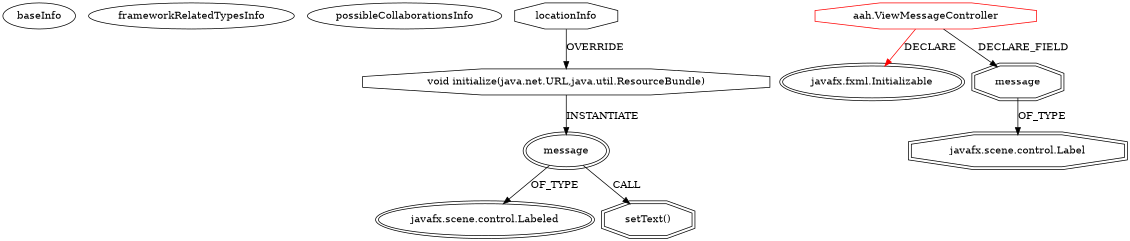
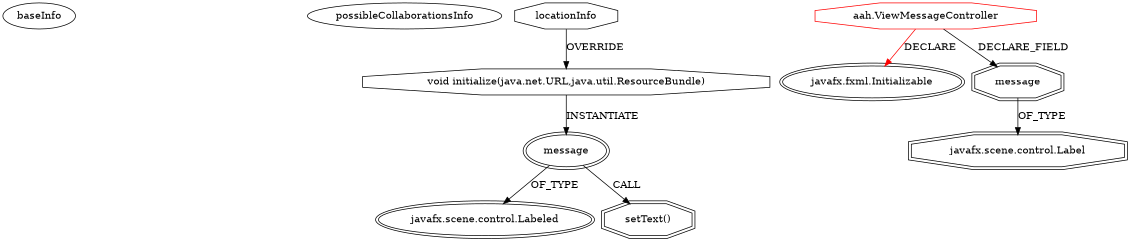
(191, 16) -> none
